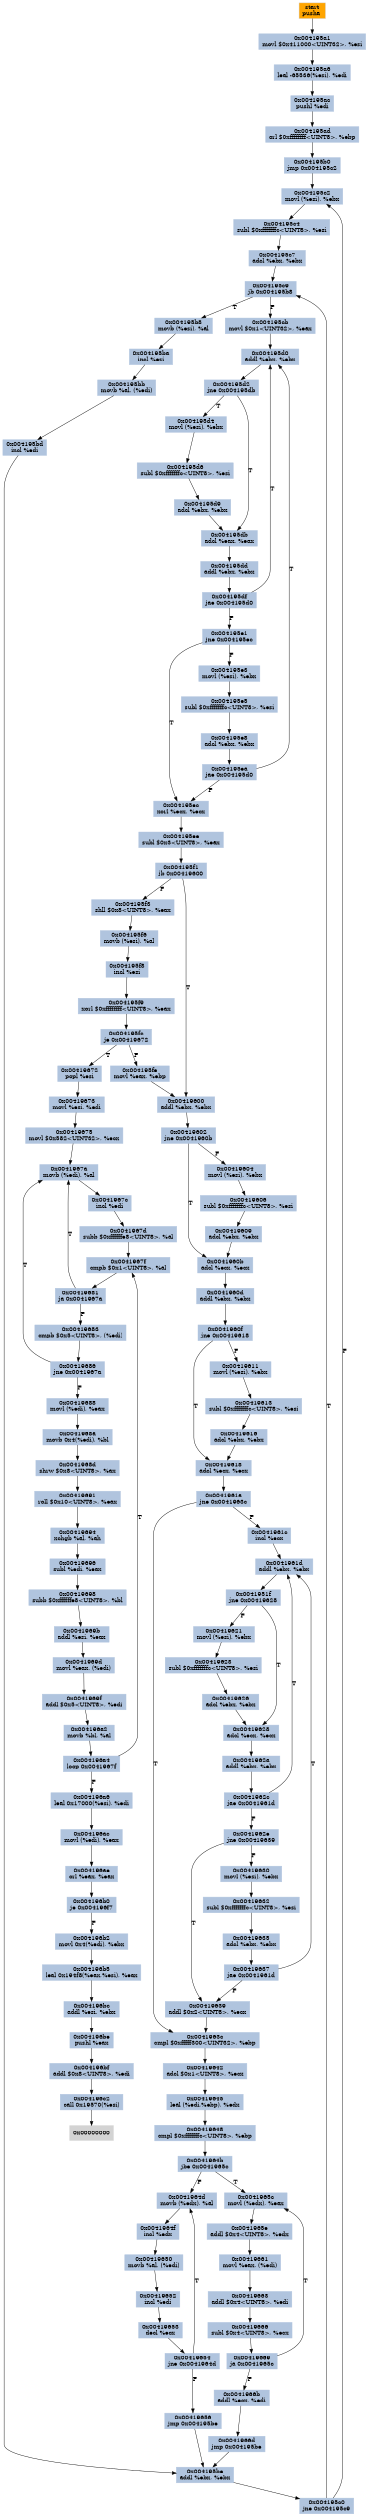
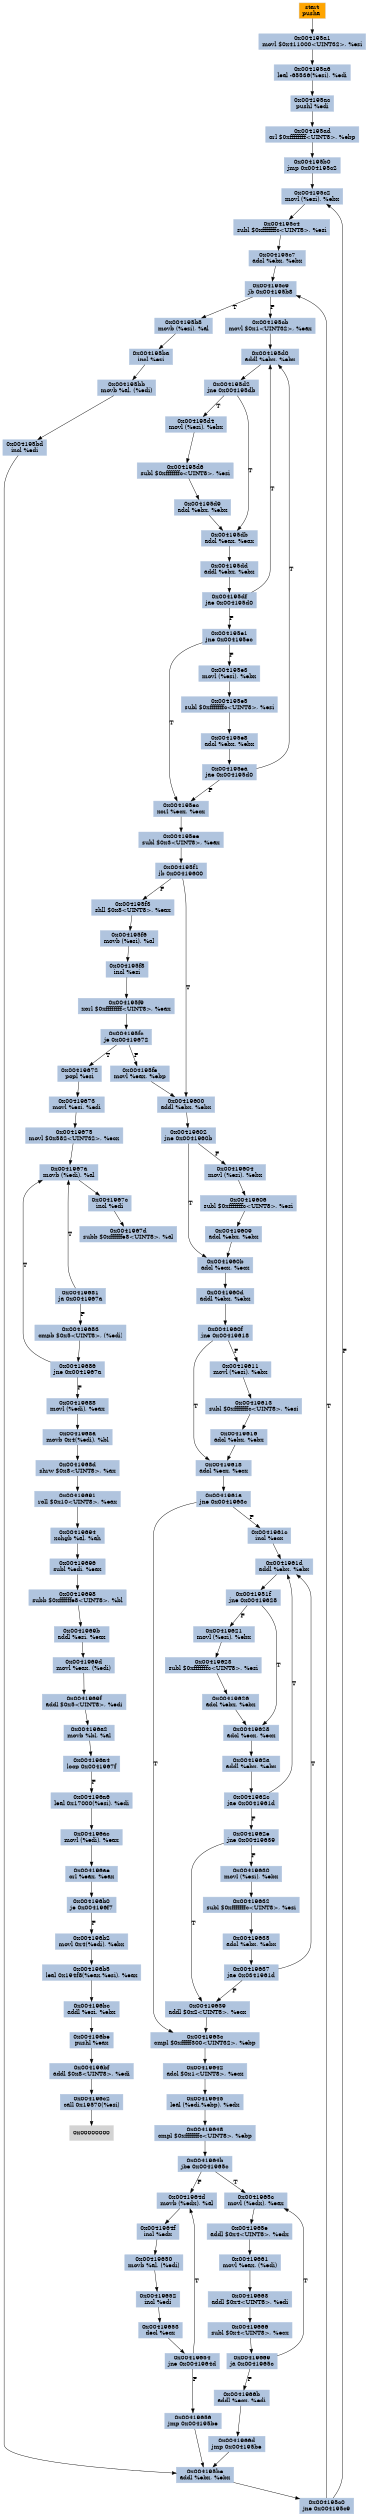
(128, 1265) -> none
(251, 1973) -> (251, 1973)
